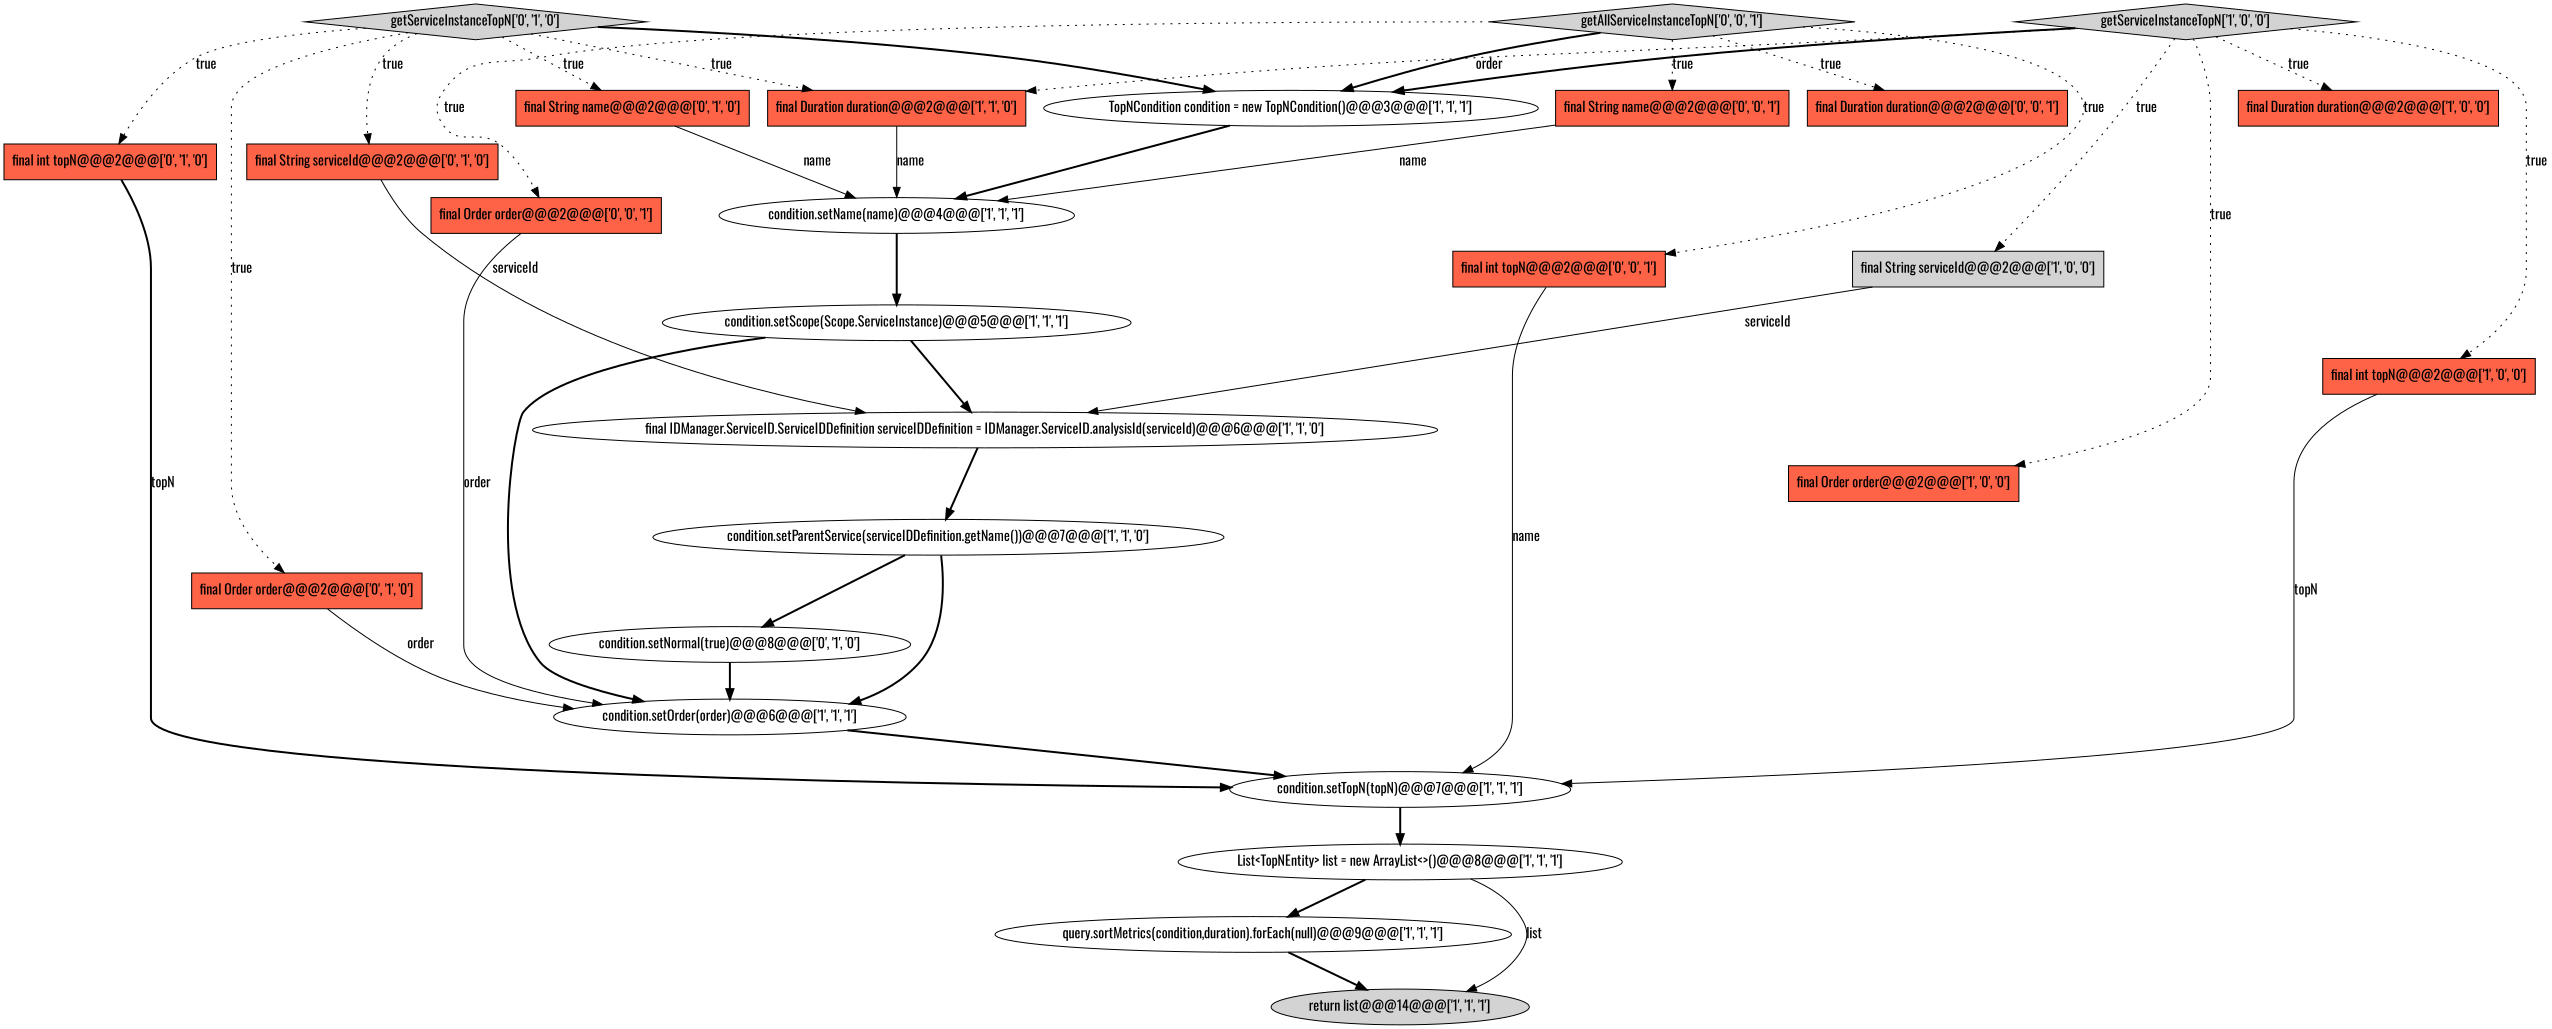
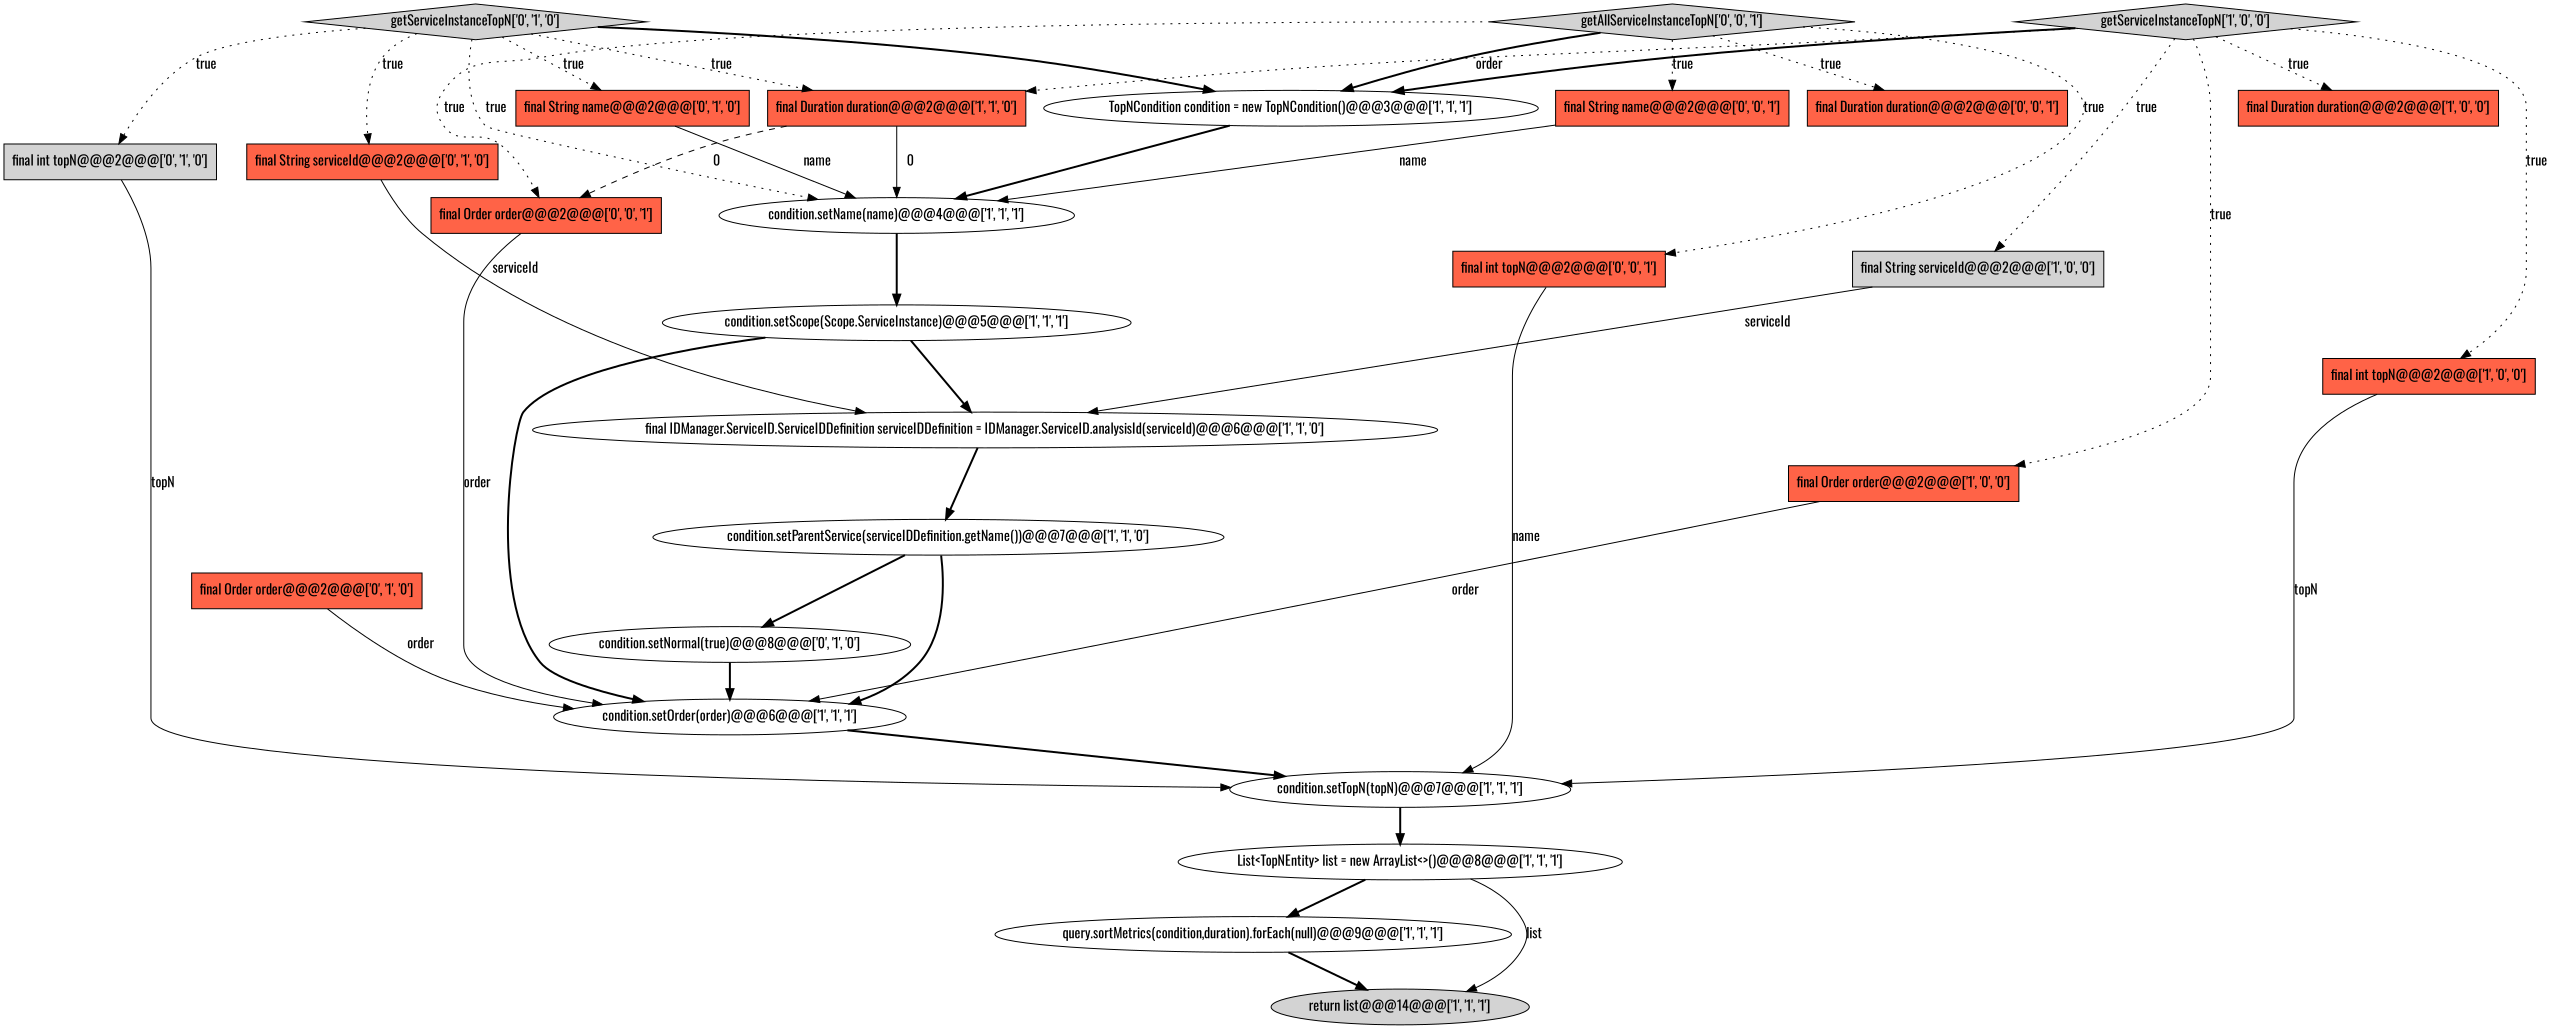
none -> (686, 153)
(110, 162) -> (110, 162)
(911, 162) -> (911, 162)
(231, 244) -> (602, 154)
none -> (1320, 601)
(411, 763) -> (411, 763)
